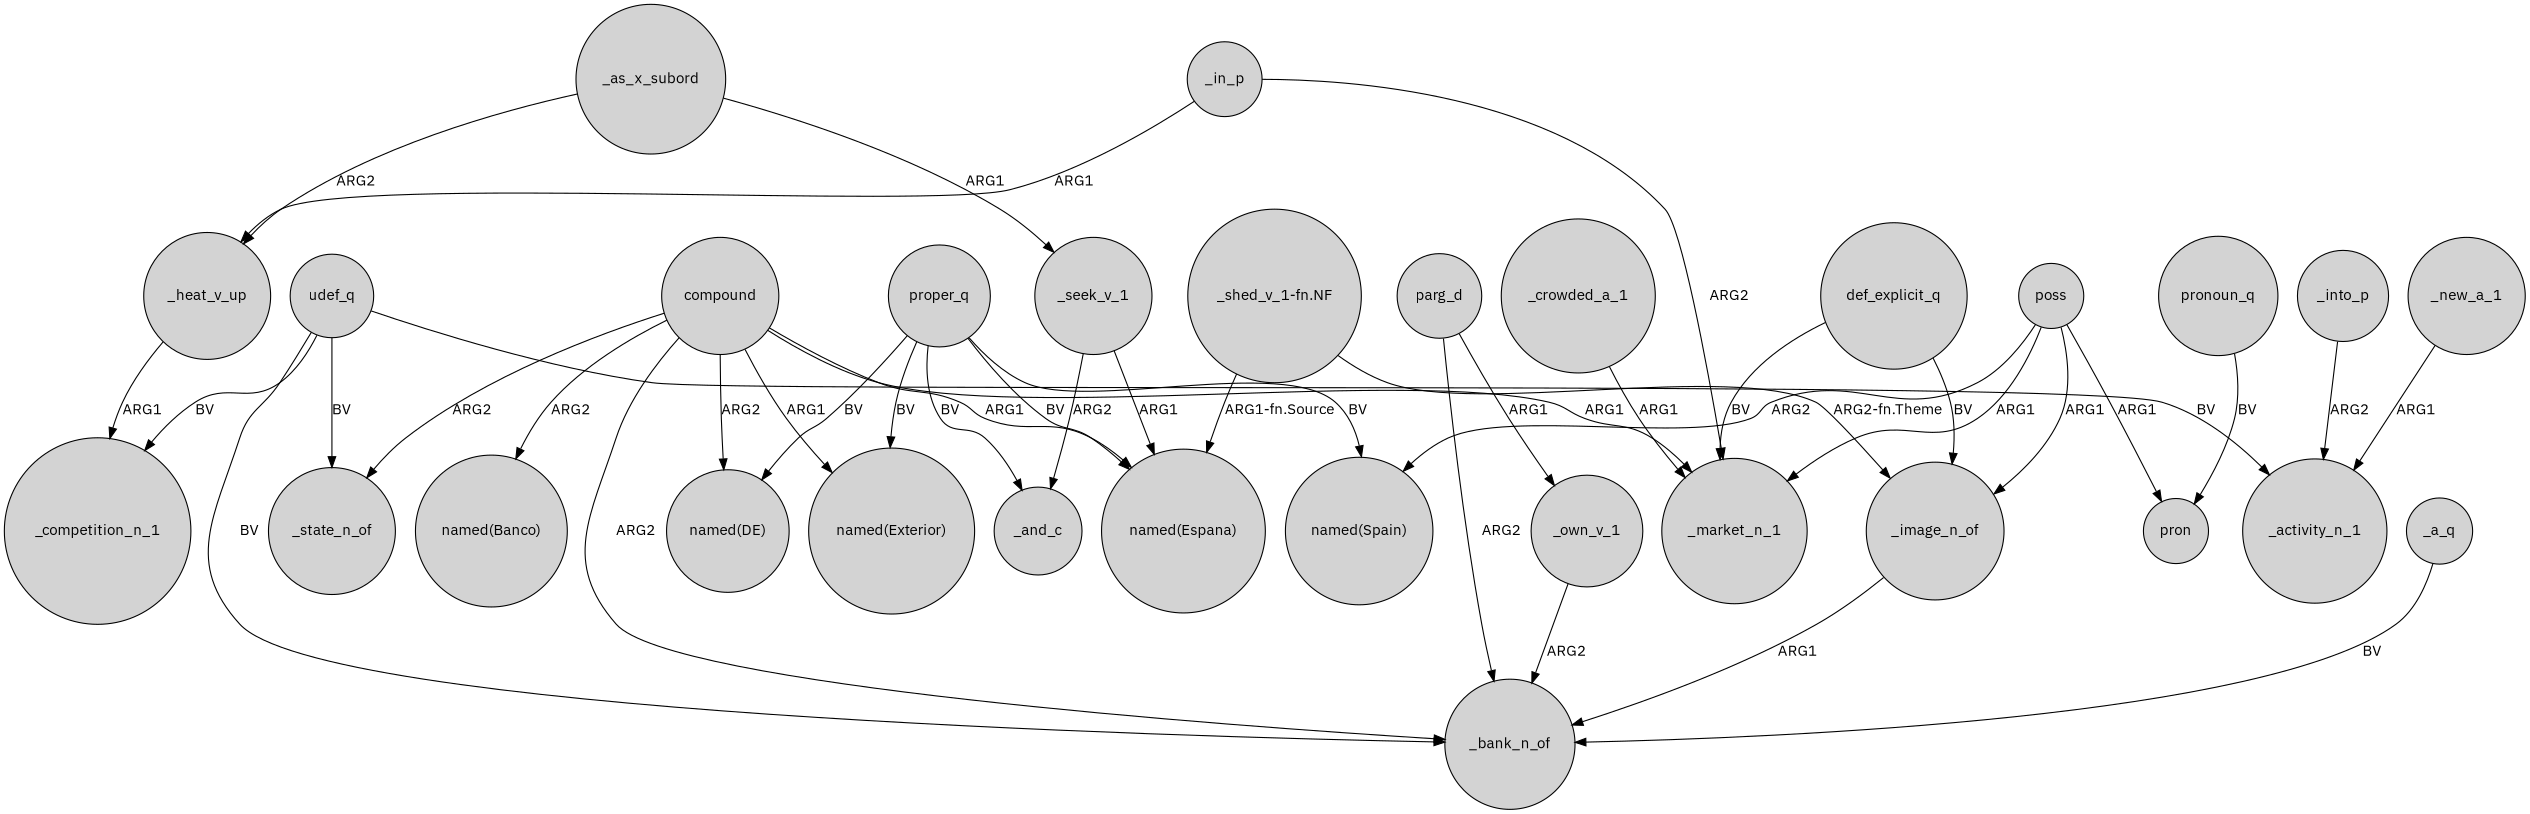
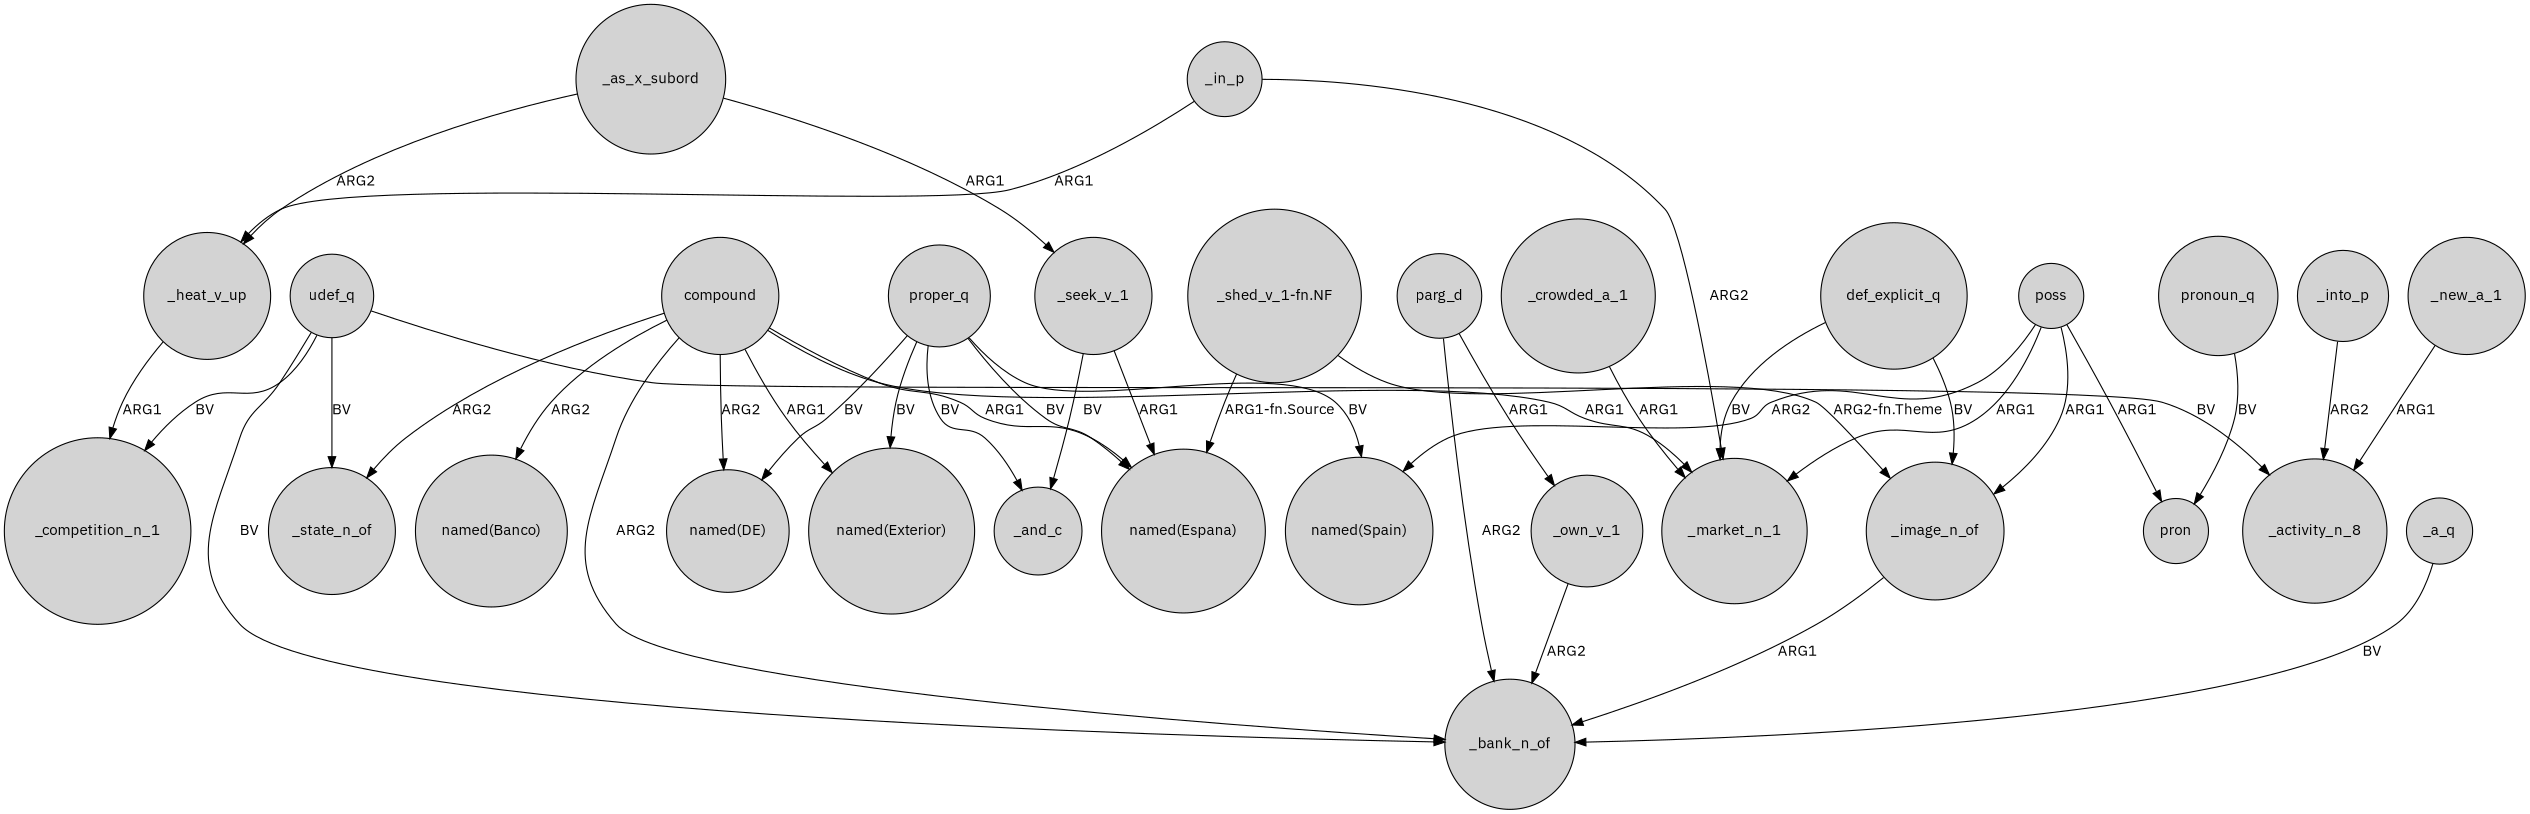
(1093, 410) -> (1093, 410)
(2315, 531) -> (2315, 531)
